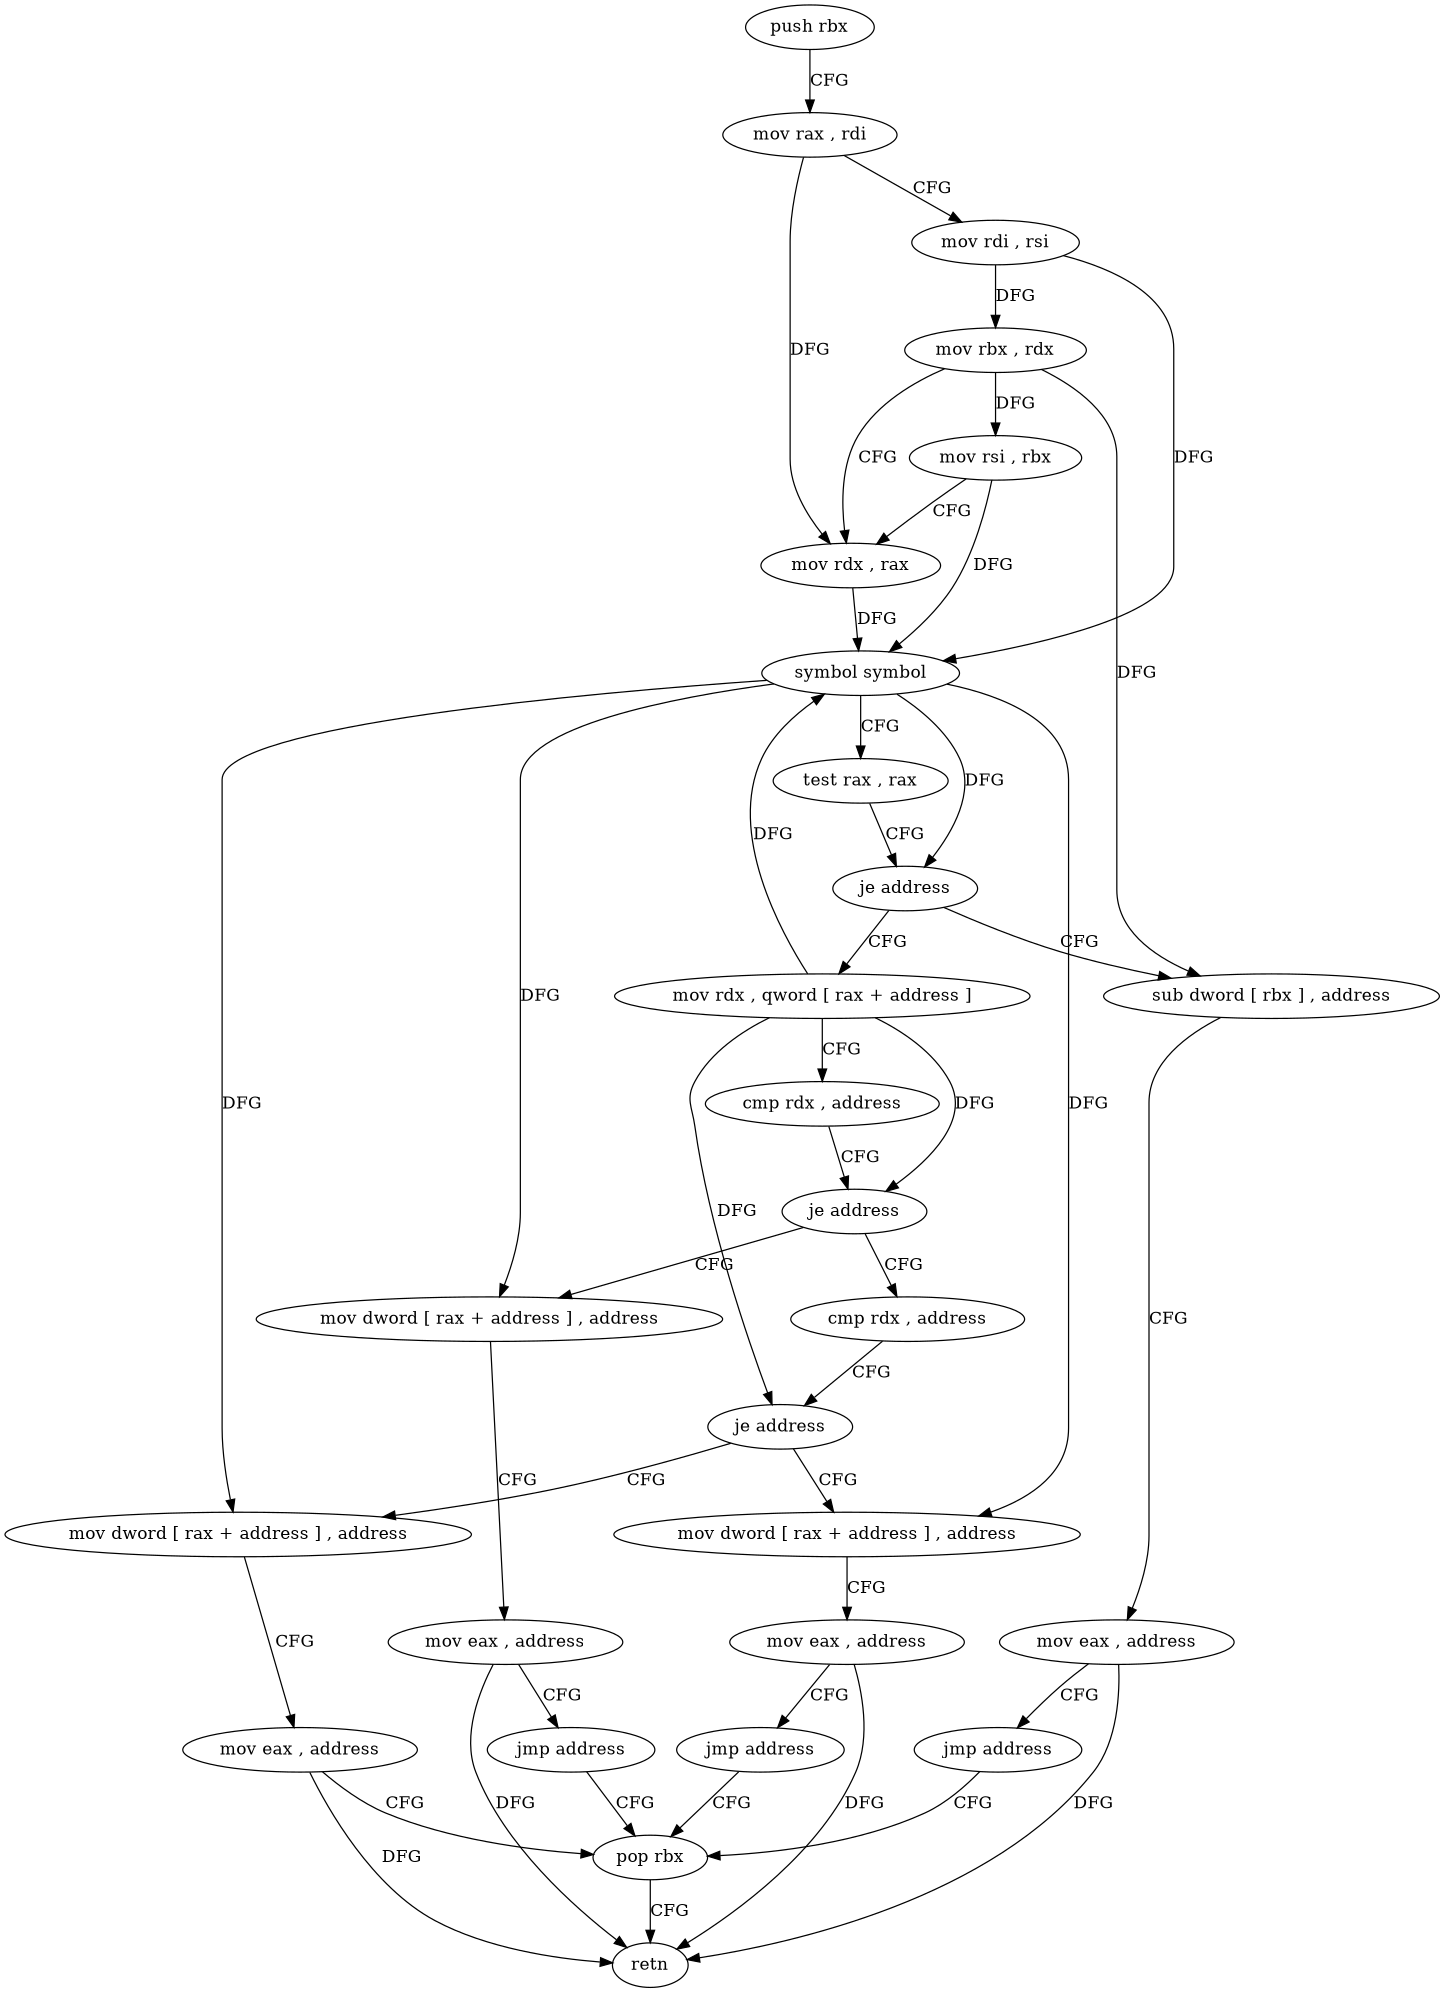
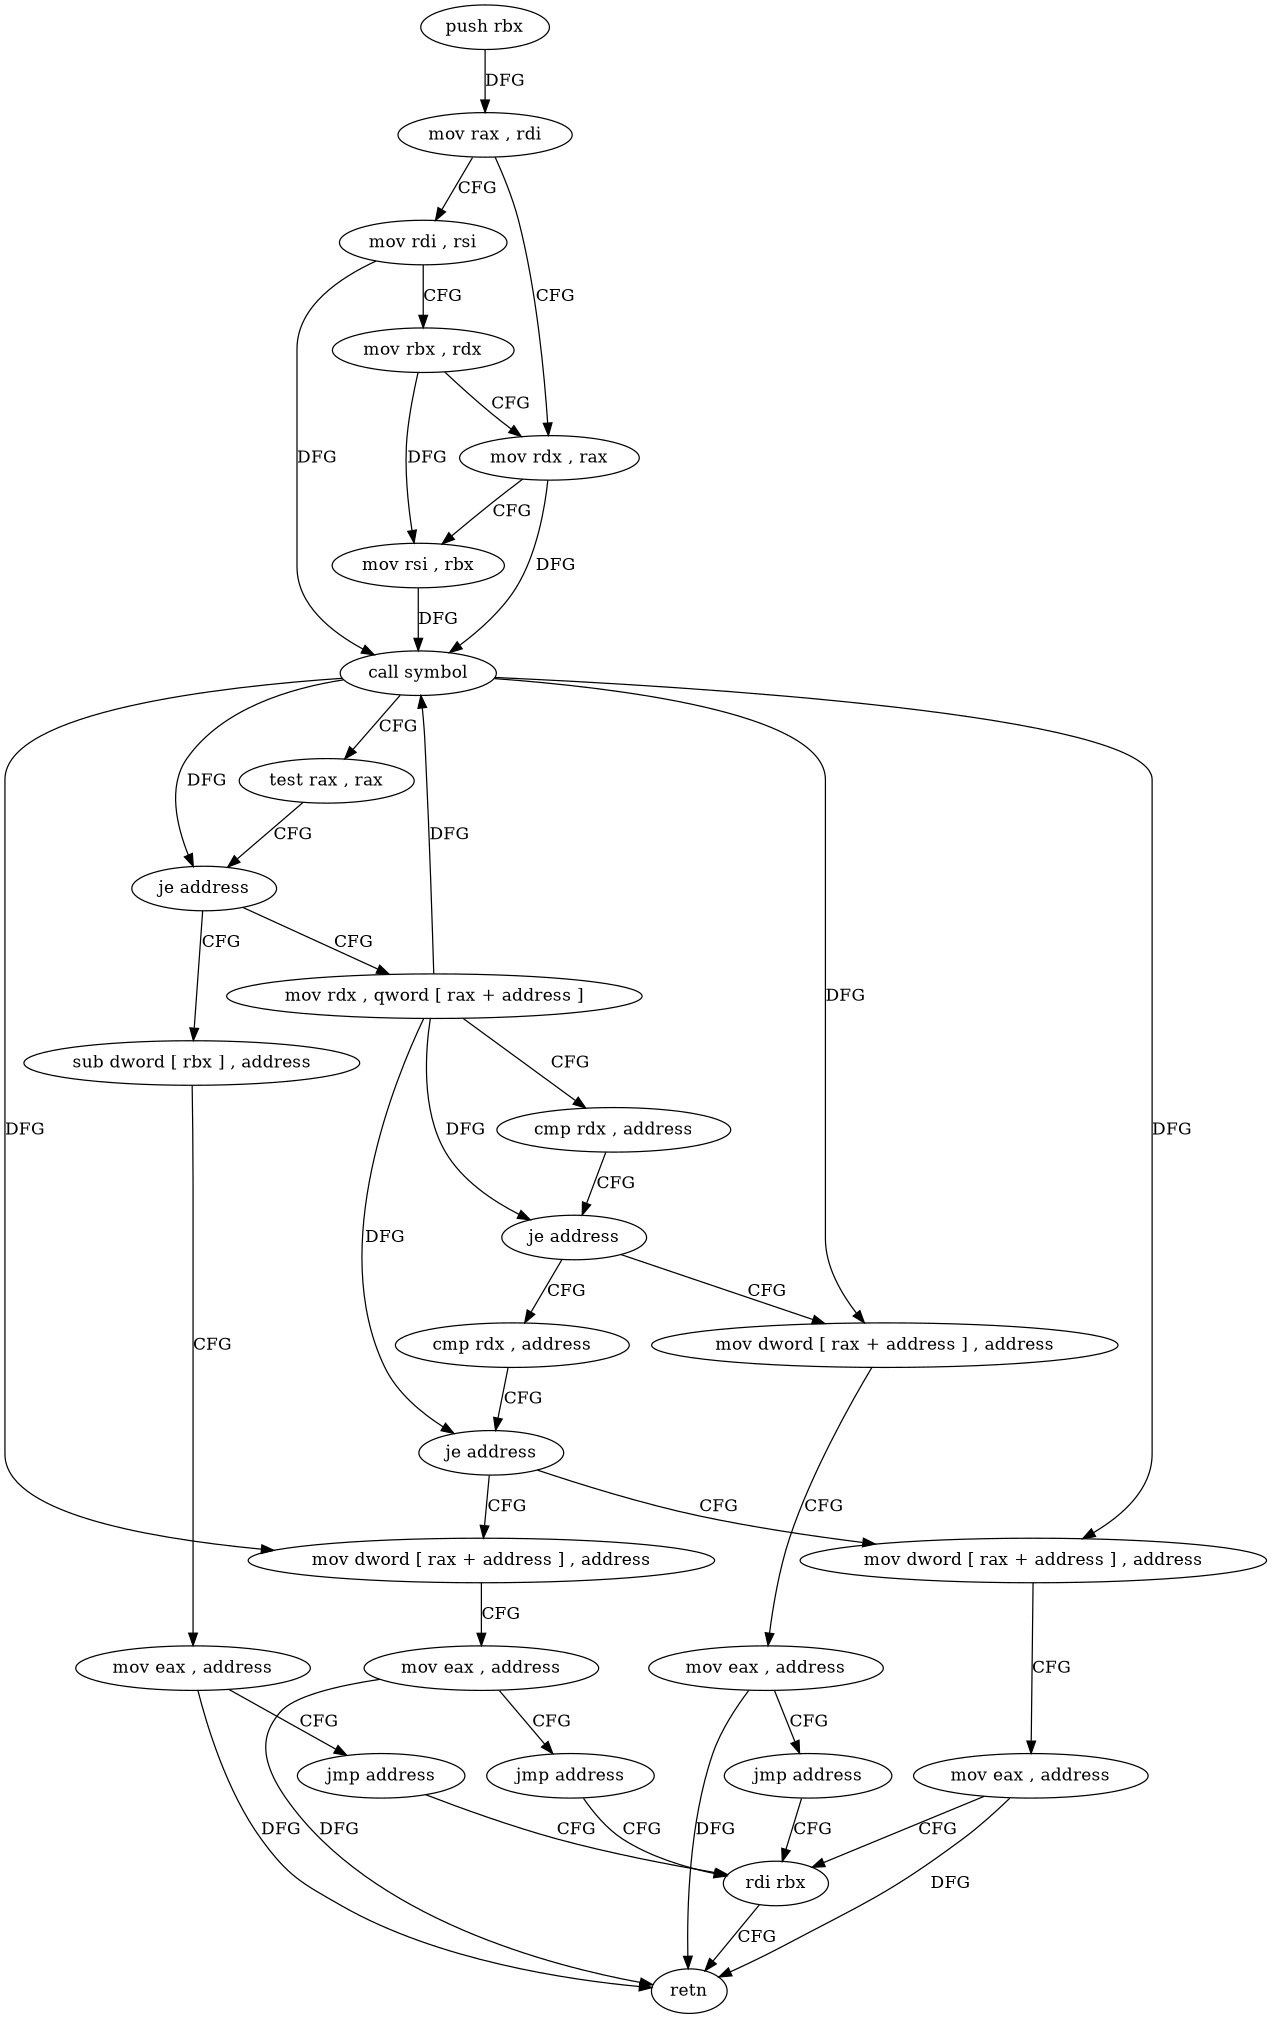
(830, 81) -> (506, 81)
(1016, 296) -> (443, 296)
(811, 350) -> (556, 296)
(926, 507) -> (487, 507)
(1117, 670) -> none
(861, 673) -> (418, 673)
(650, 1857) -> (776, 1883)
